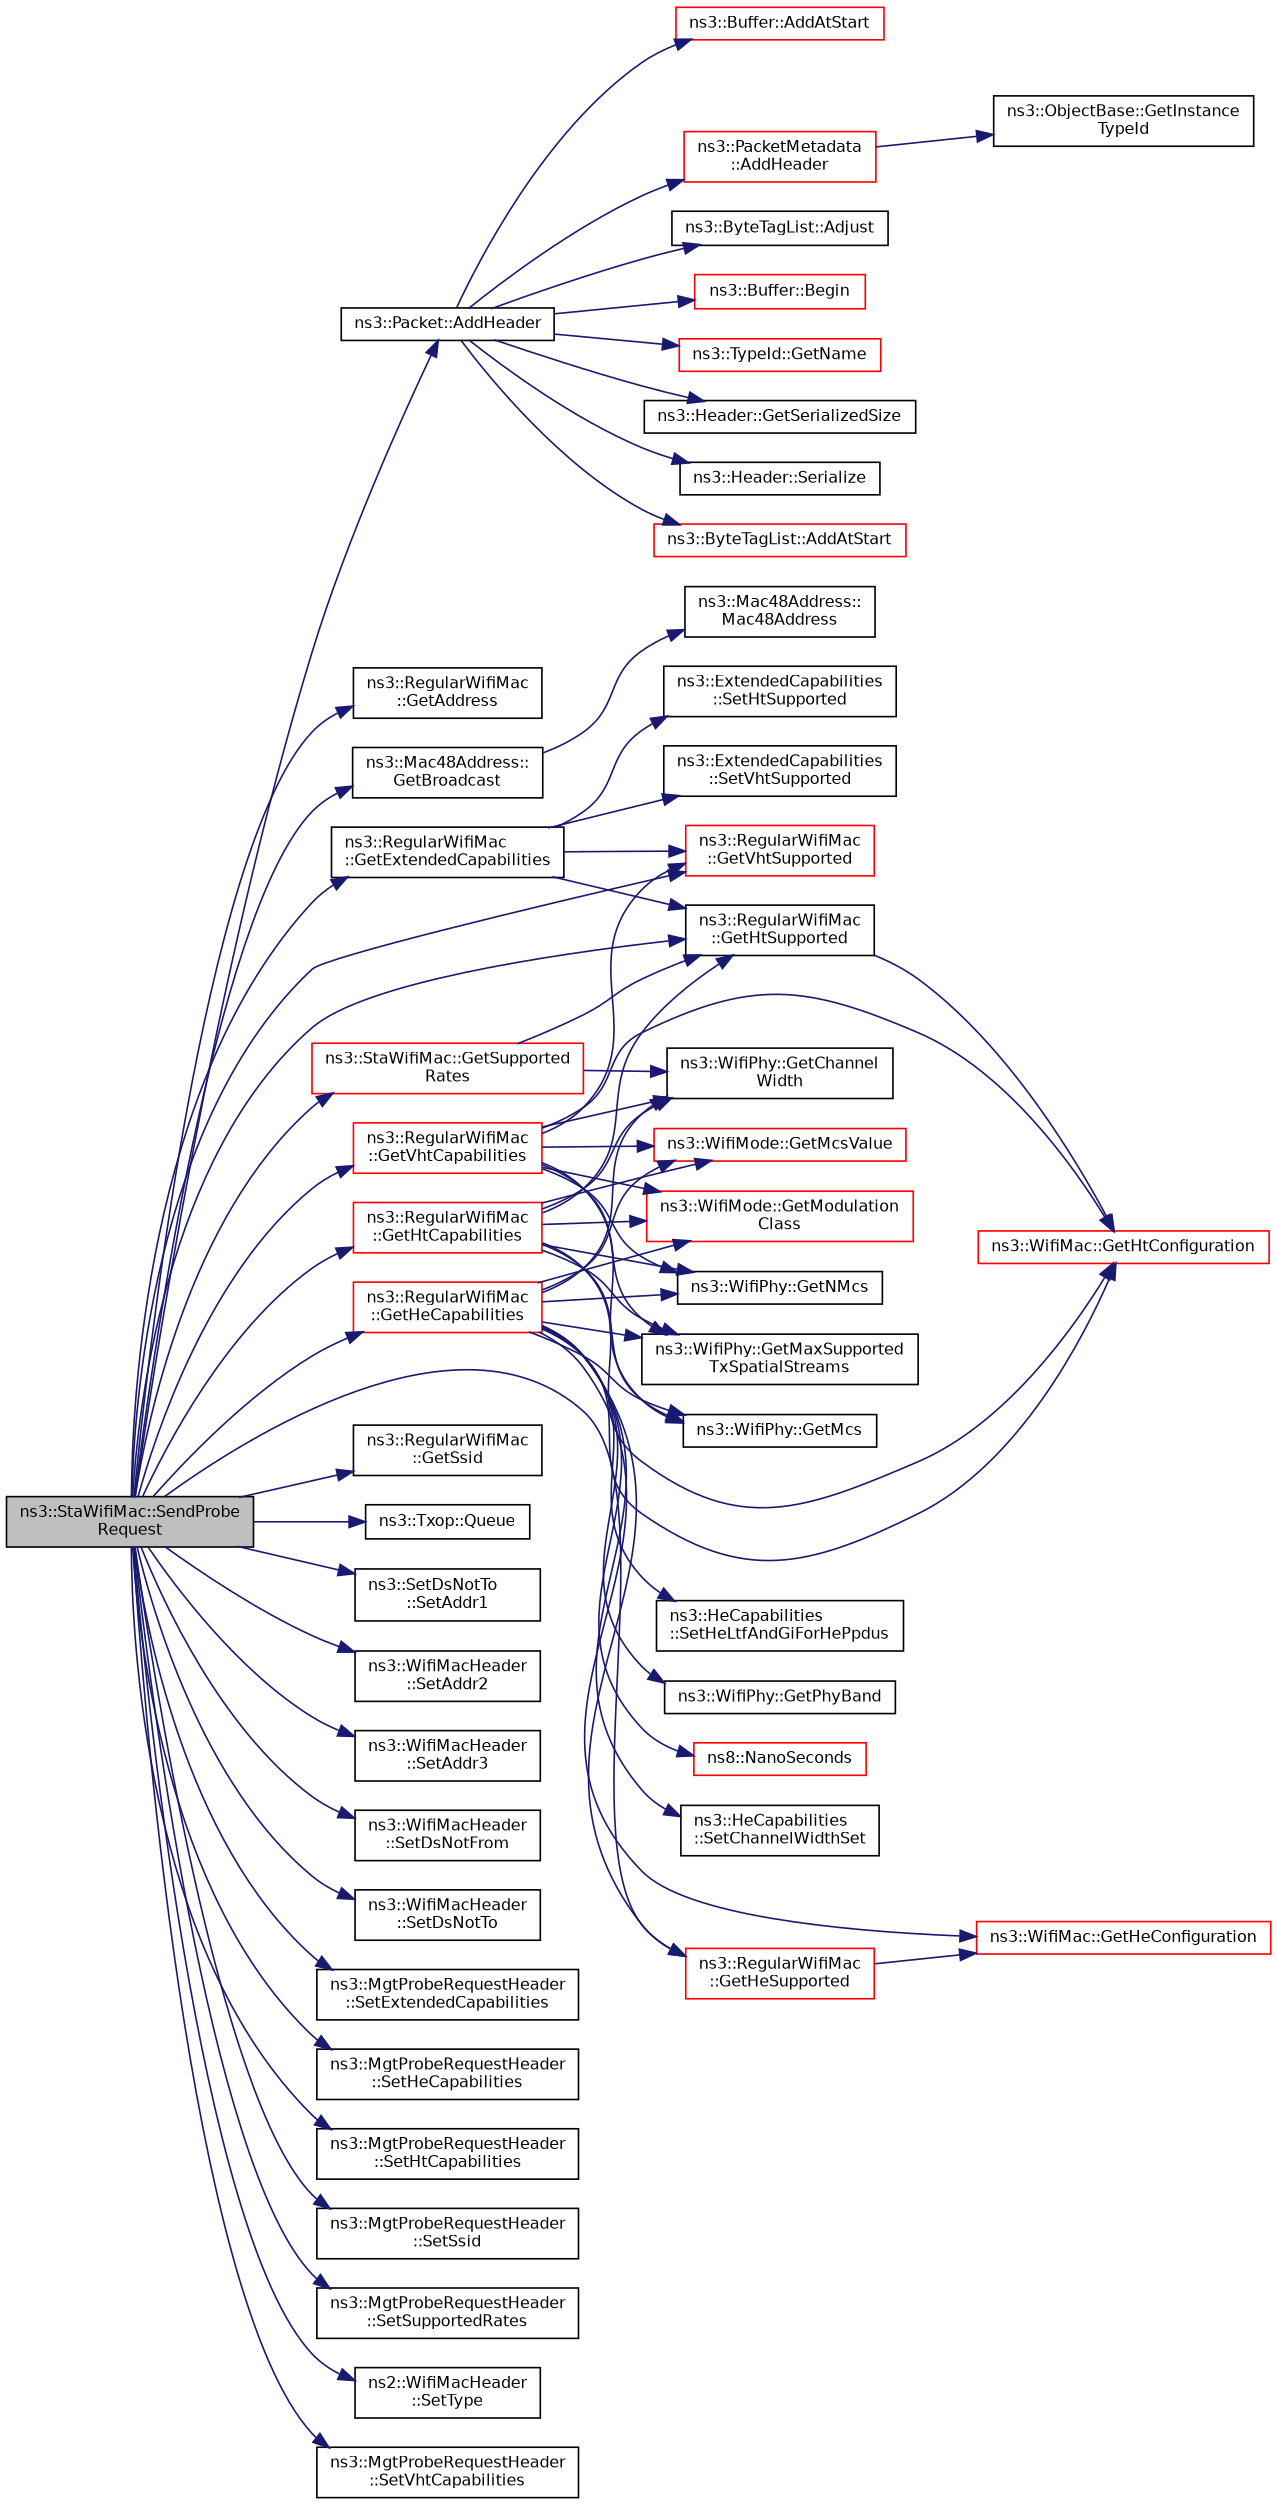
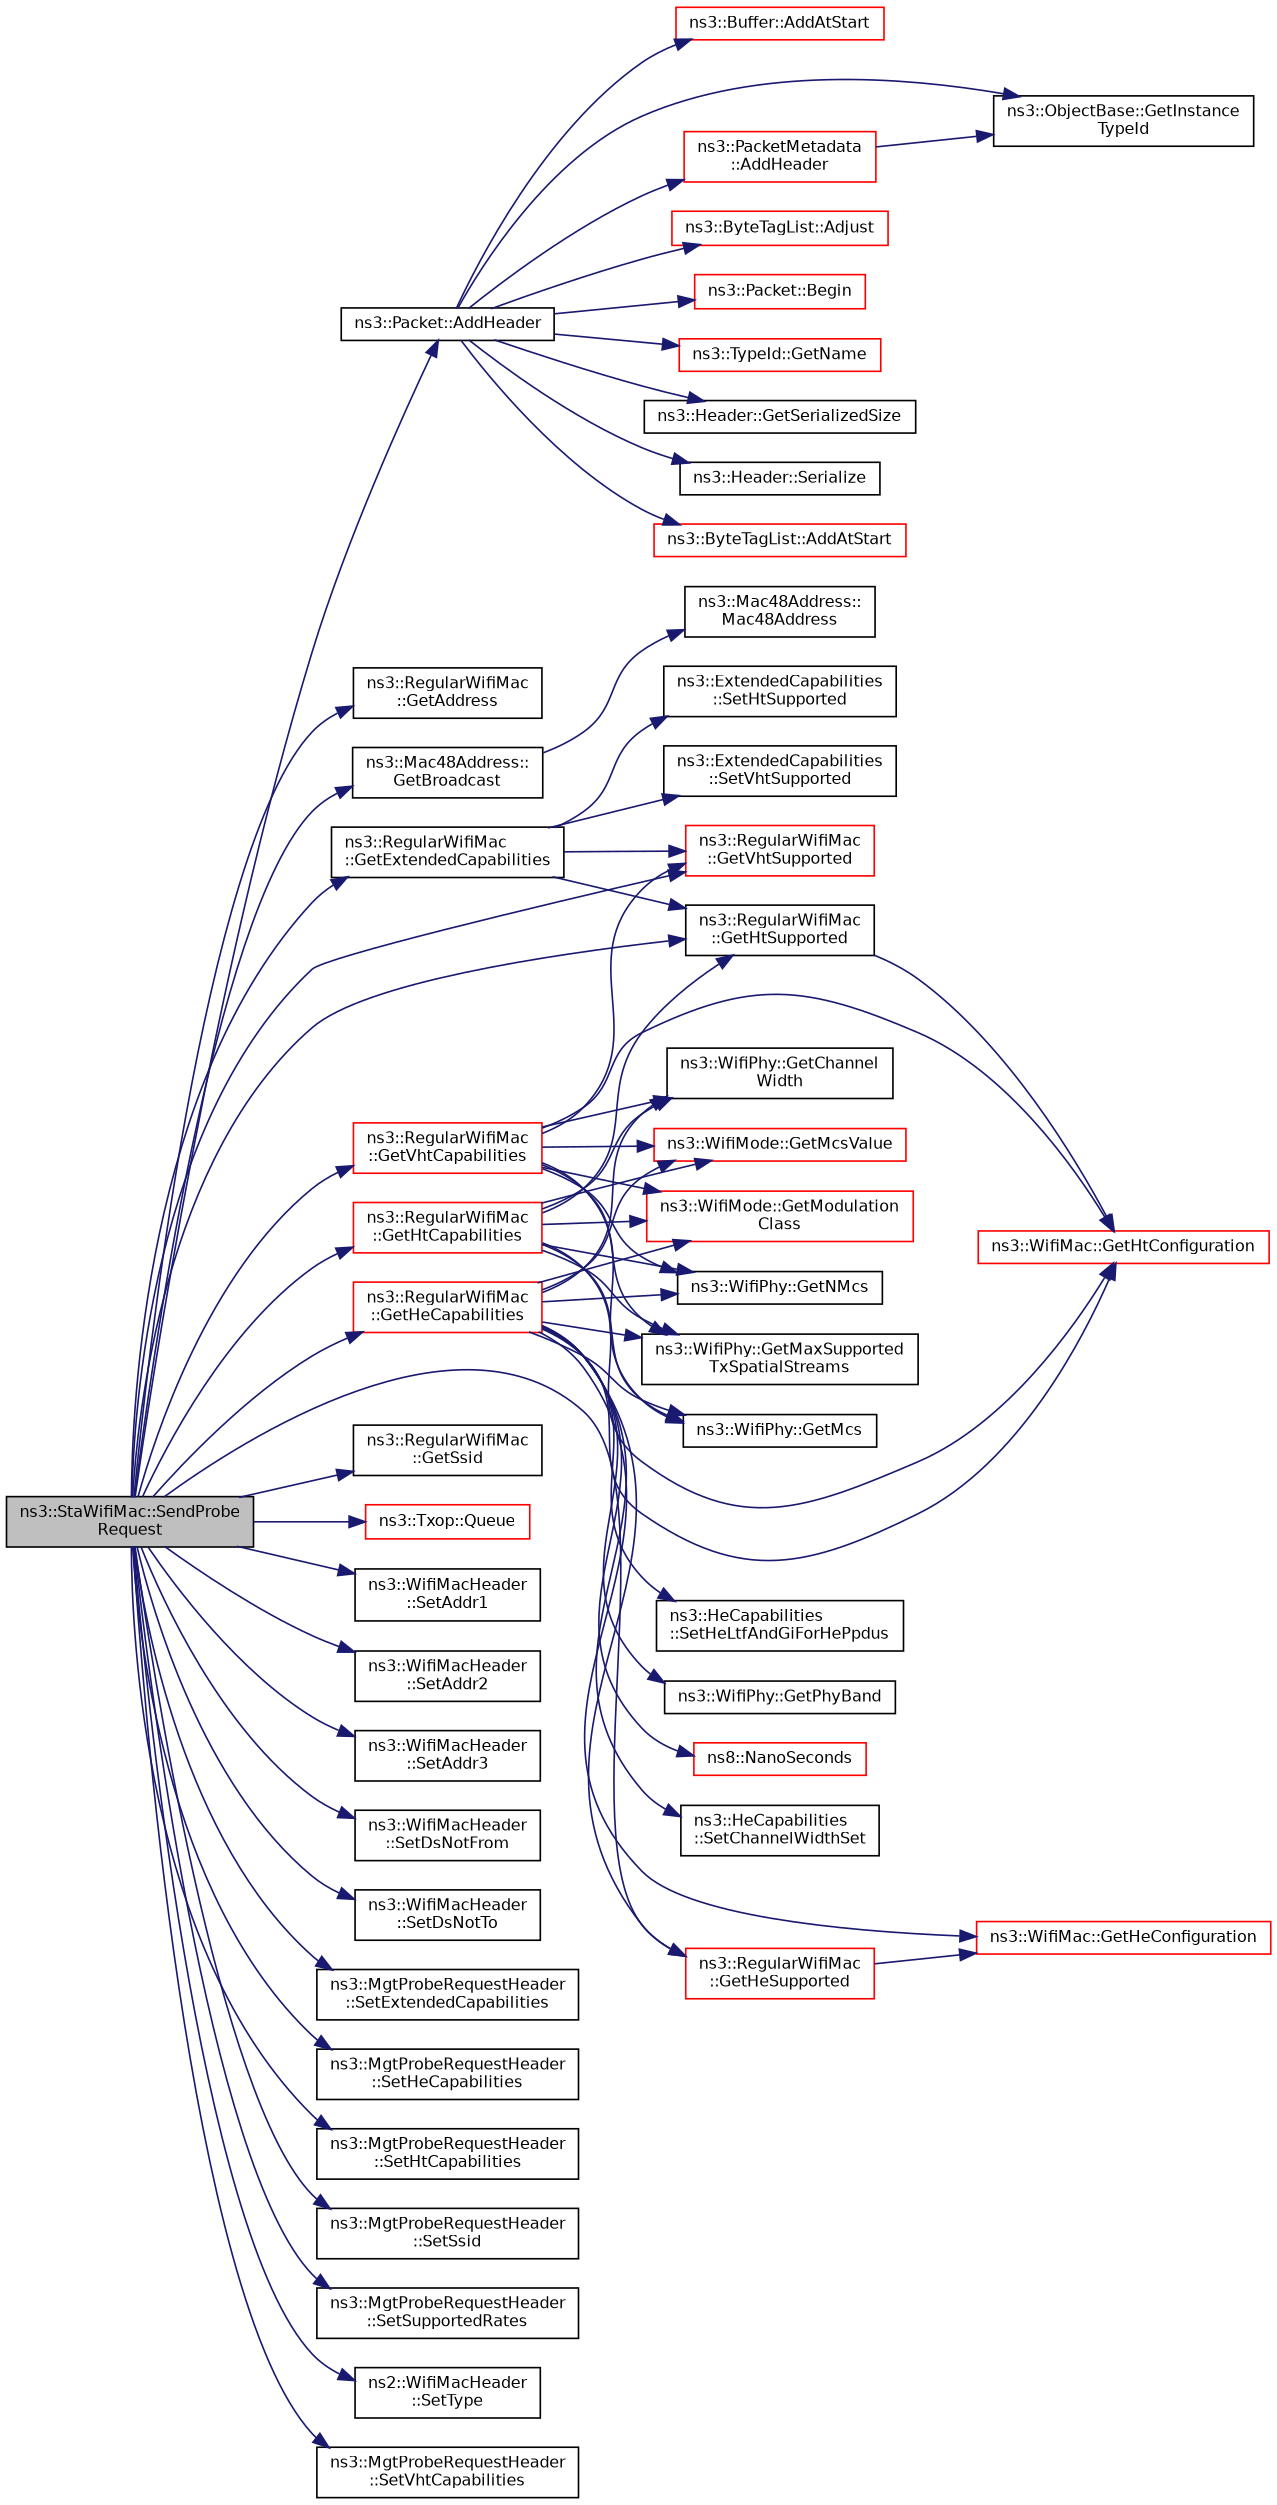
none -> (687, 100)
(780, 228) -> (780, 228)
(780, 292) -> (780, 292)
(448, 1068) -> none
(448, 1522) -> (448, 1522)
(448, 1595) -> (448, 1595)
